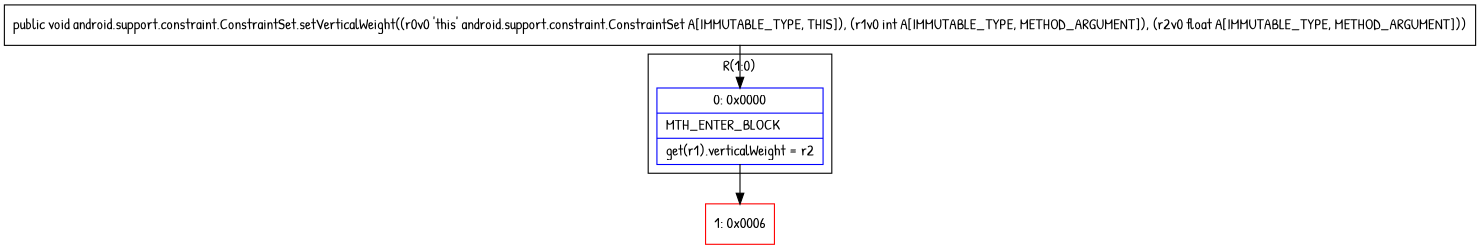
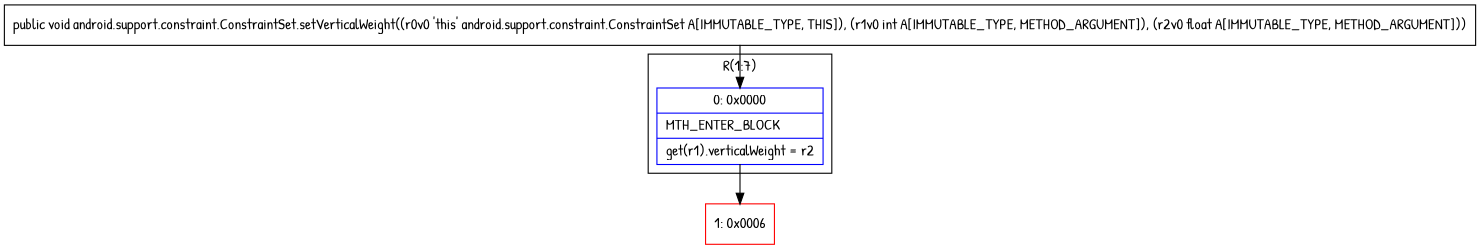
(740, 67) -> (740, 67)
